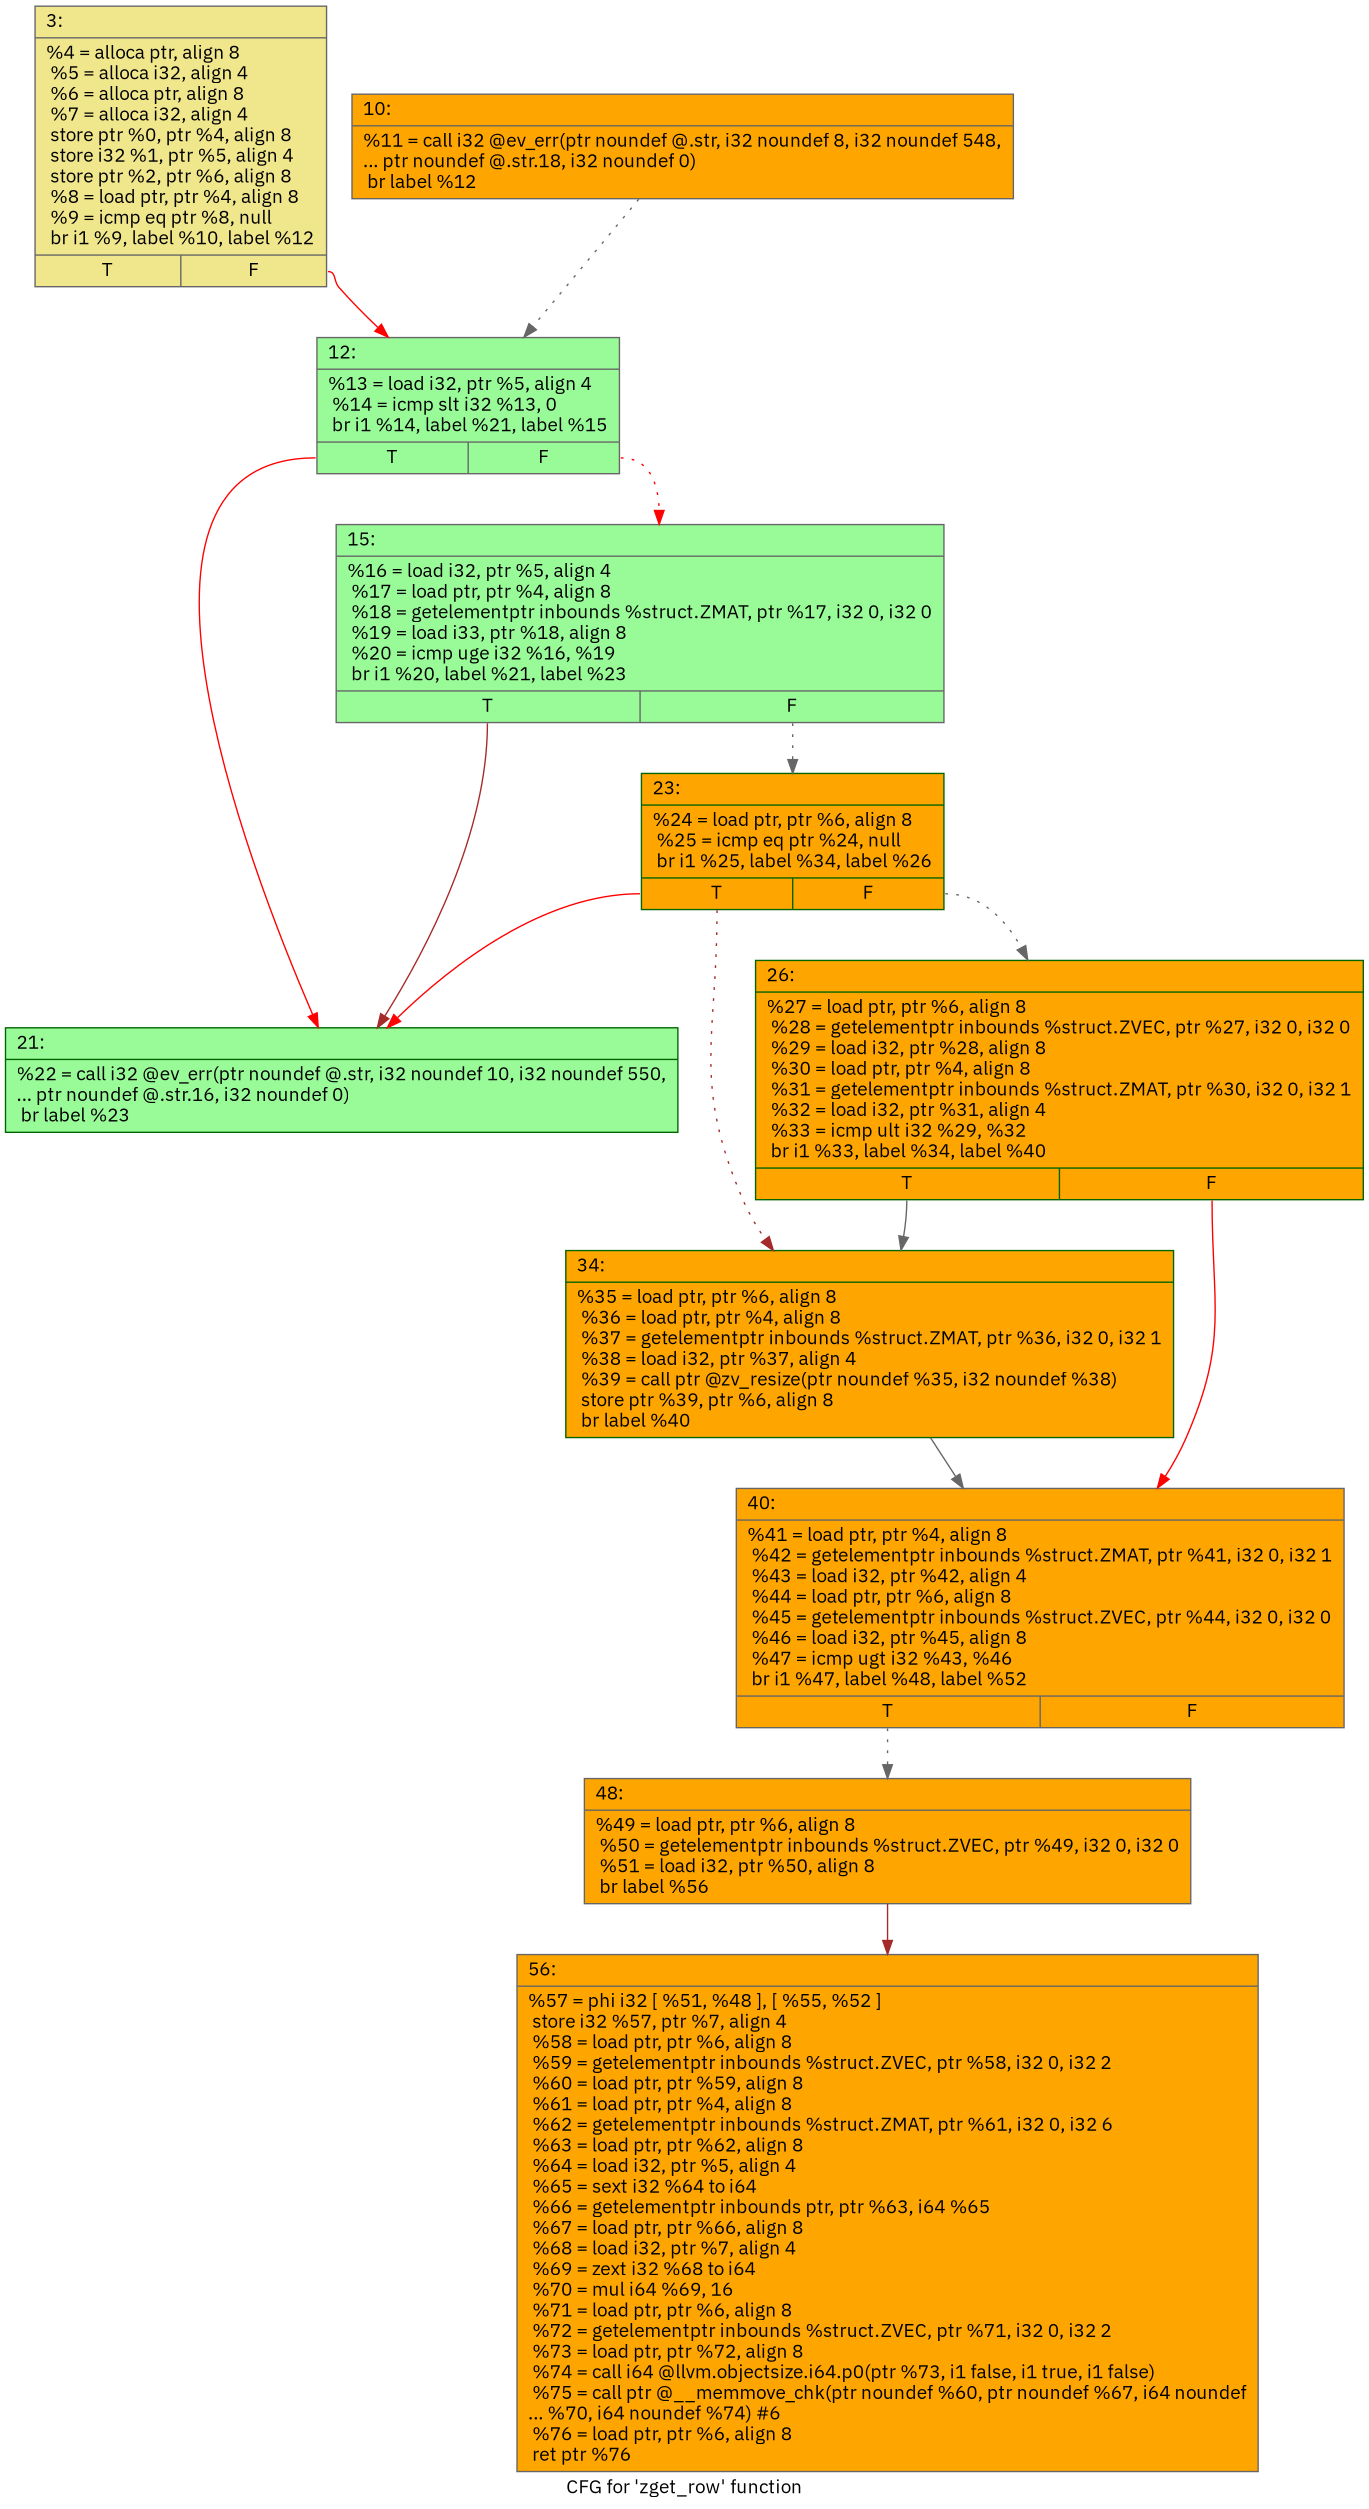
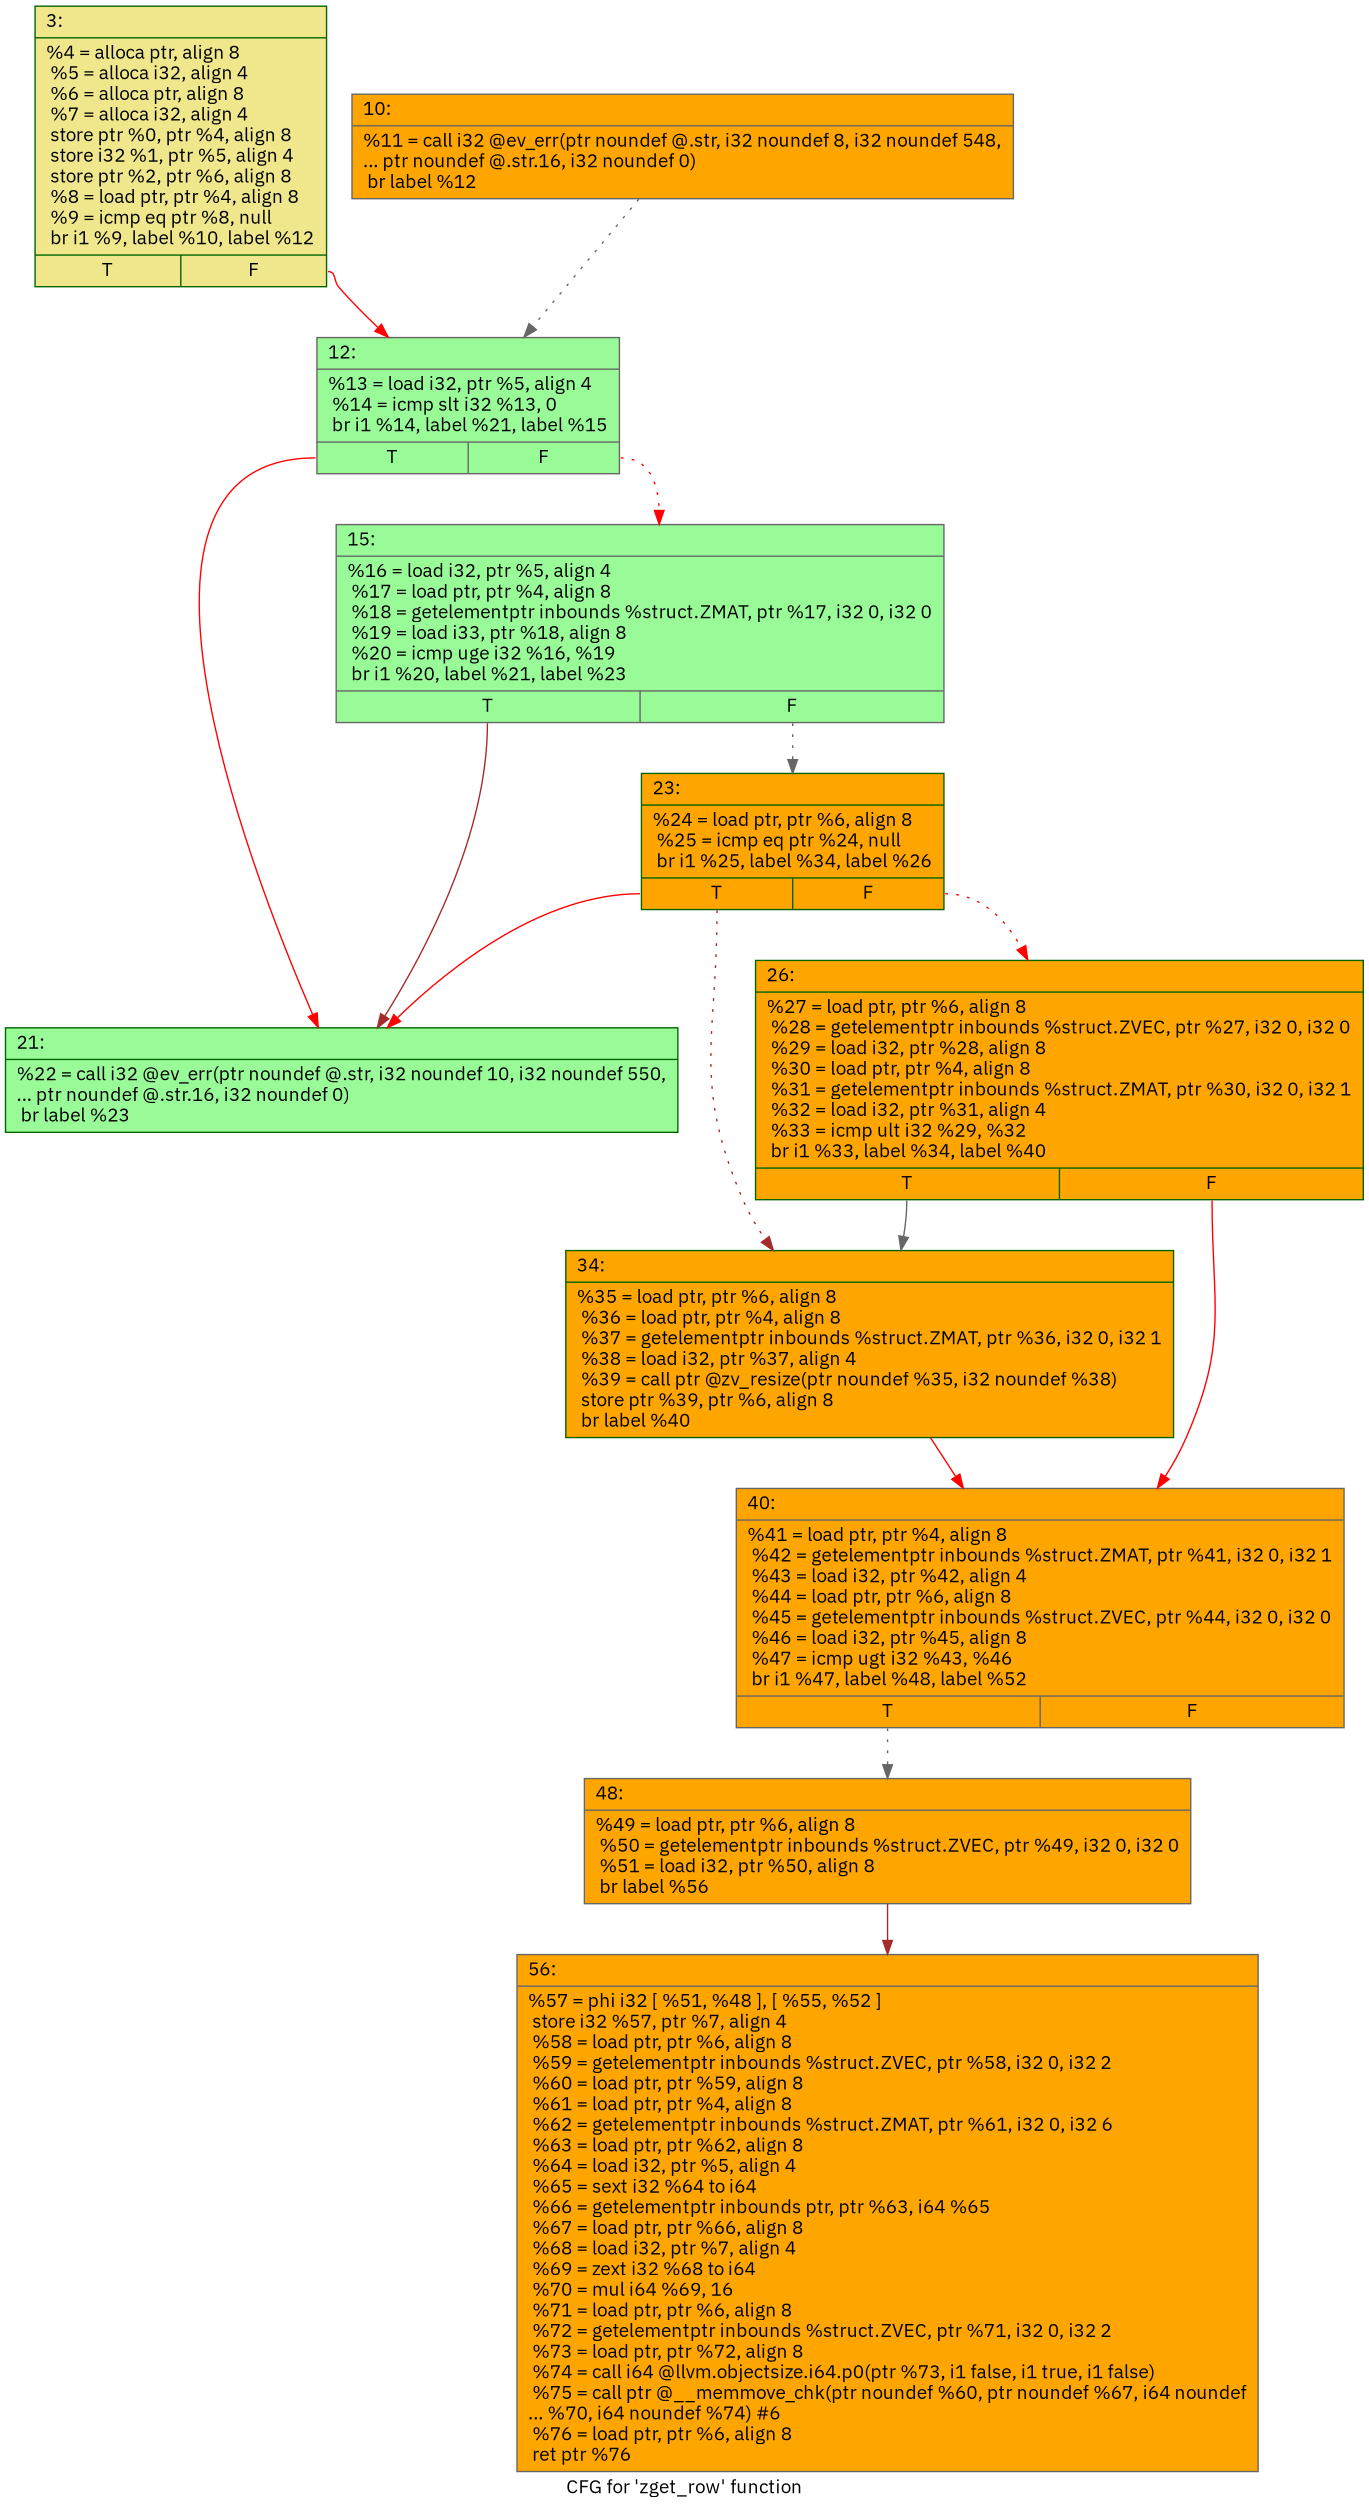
(181, 146) -> (181, 146)
(530, 162) -> (530, 162)
(991, 910) -> (991, 910)
(943, 1457) -> (943, 1457)
